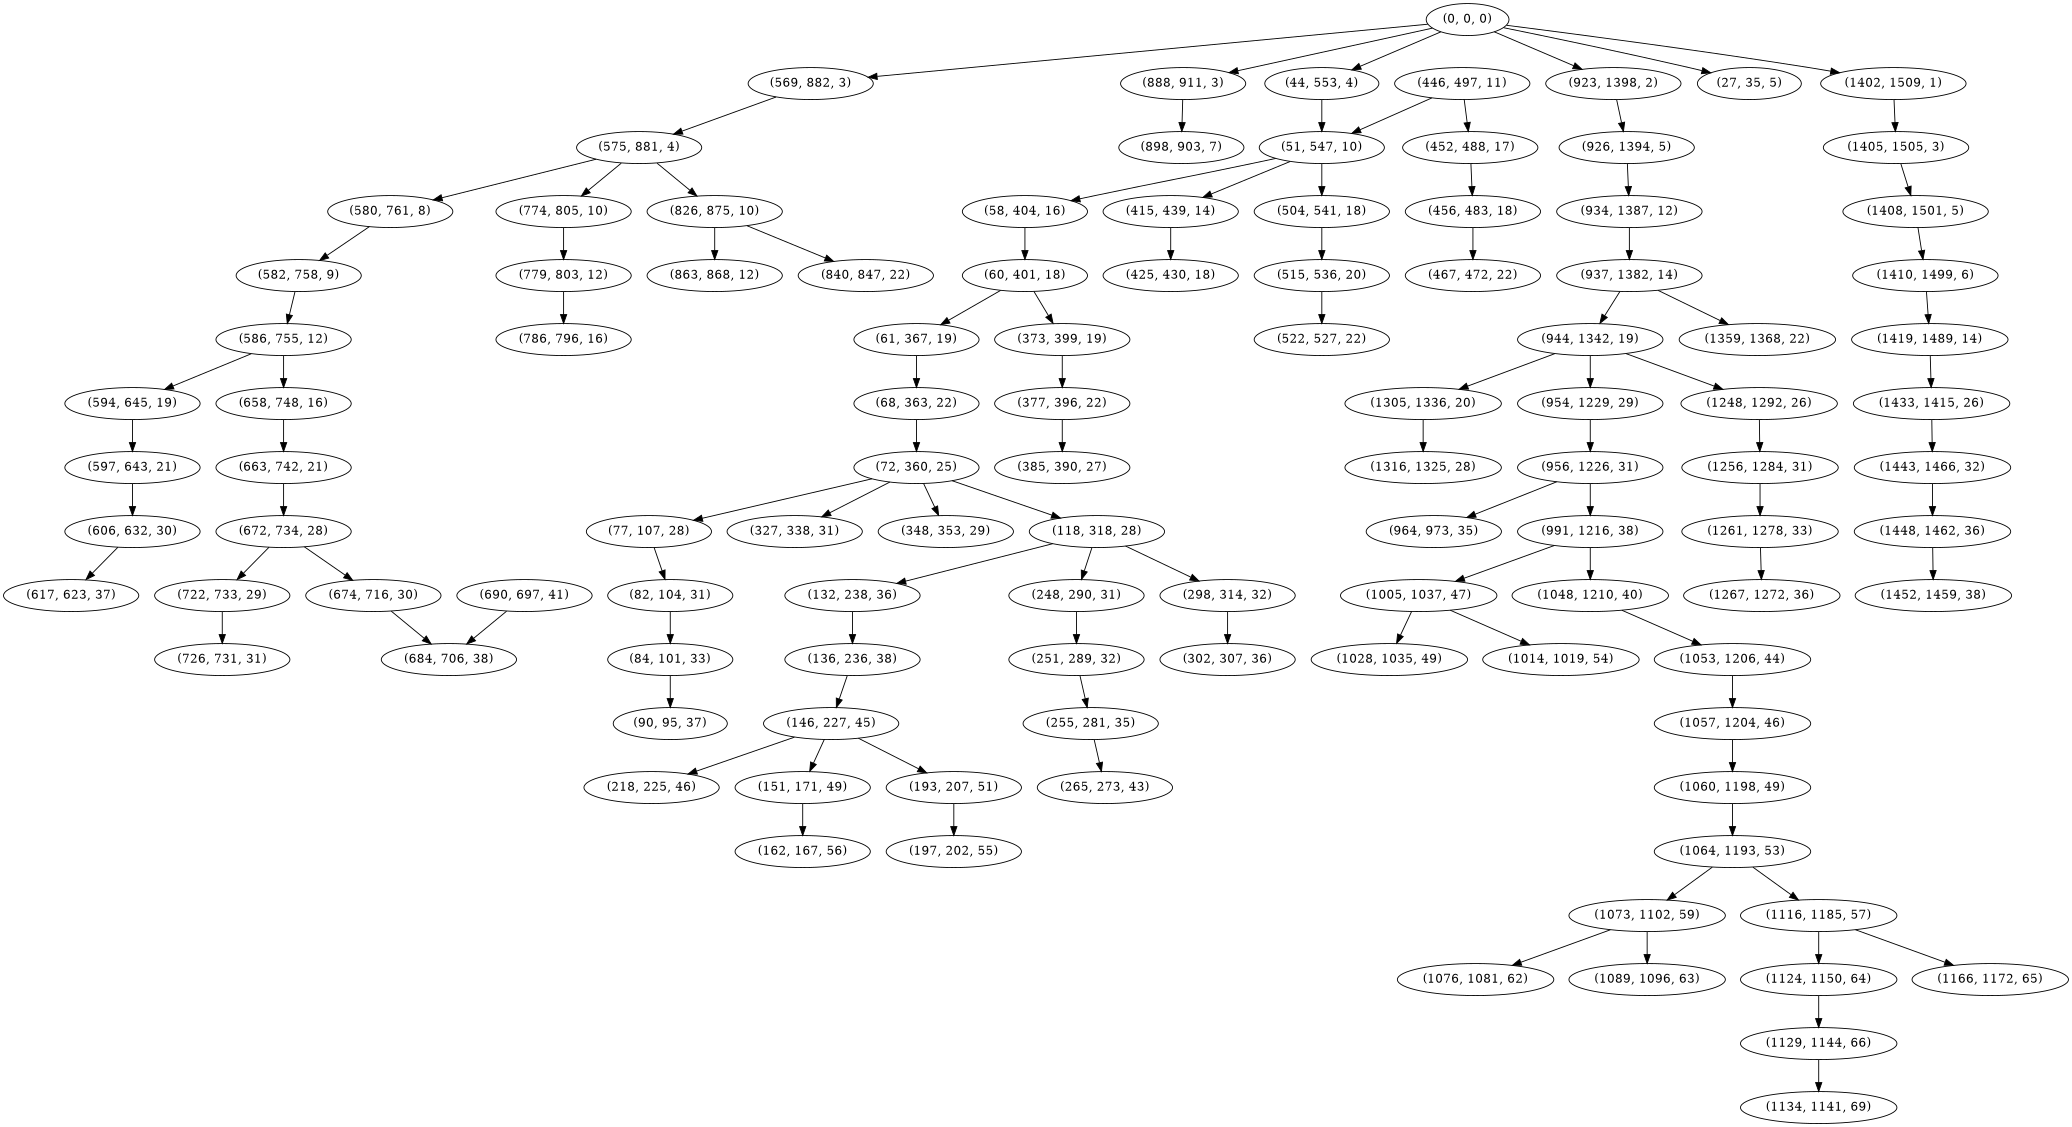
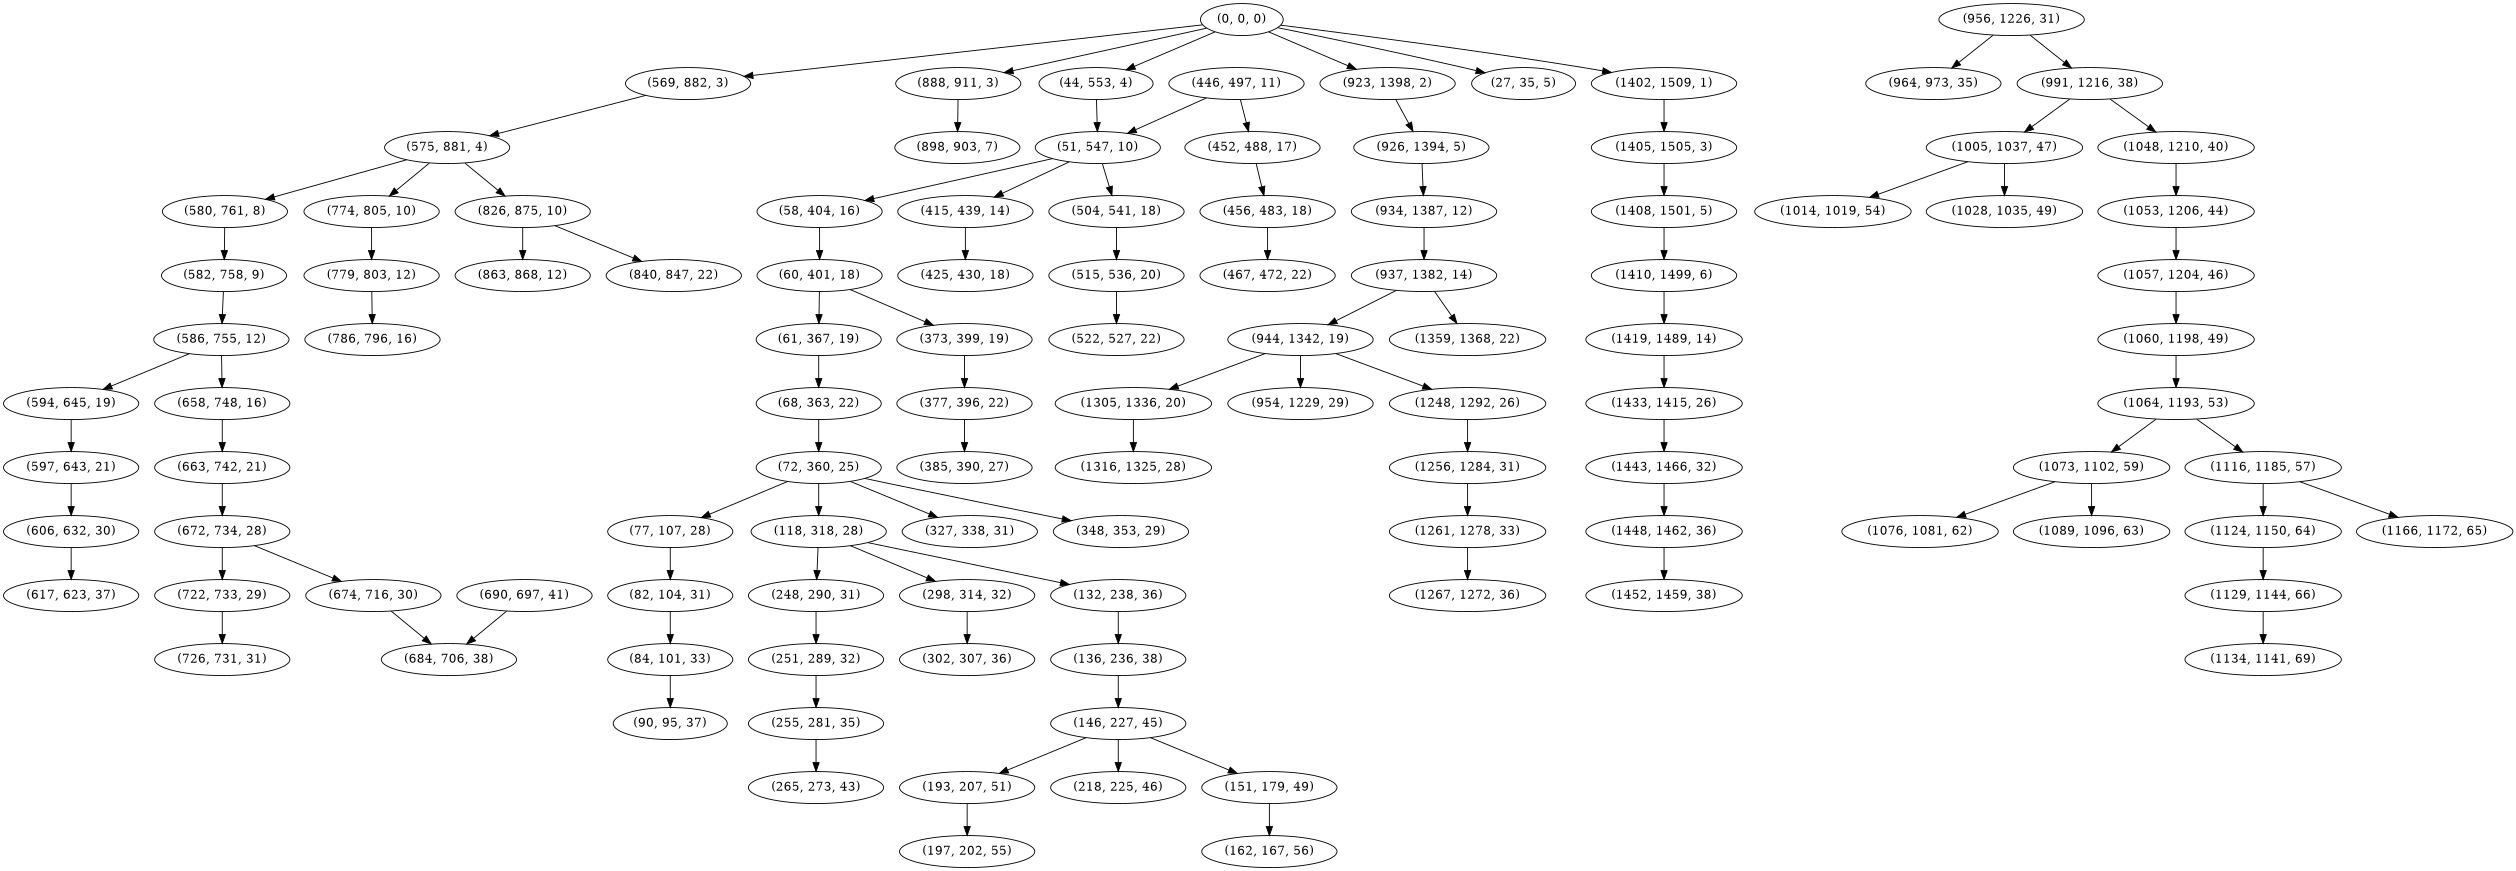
(1590, 431) -> none
(803, 788) -> (1269, 788)
